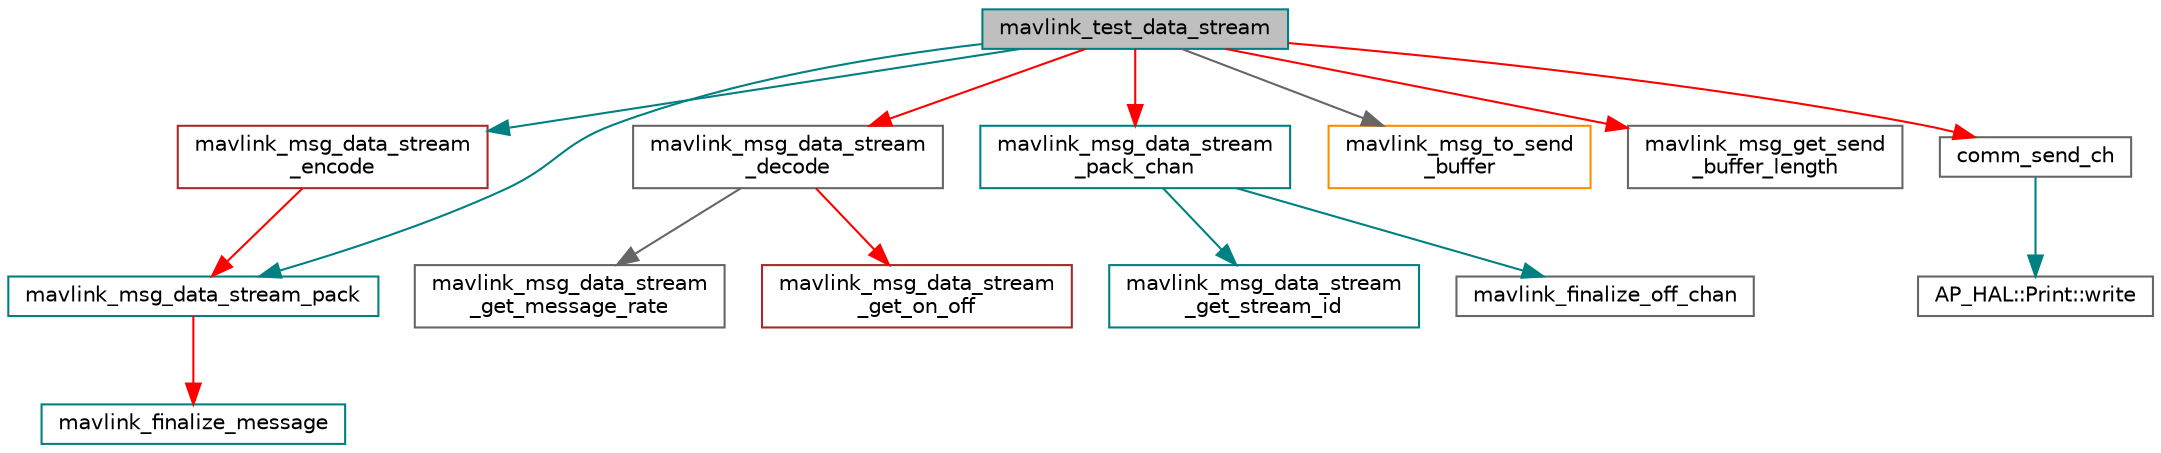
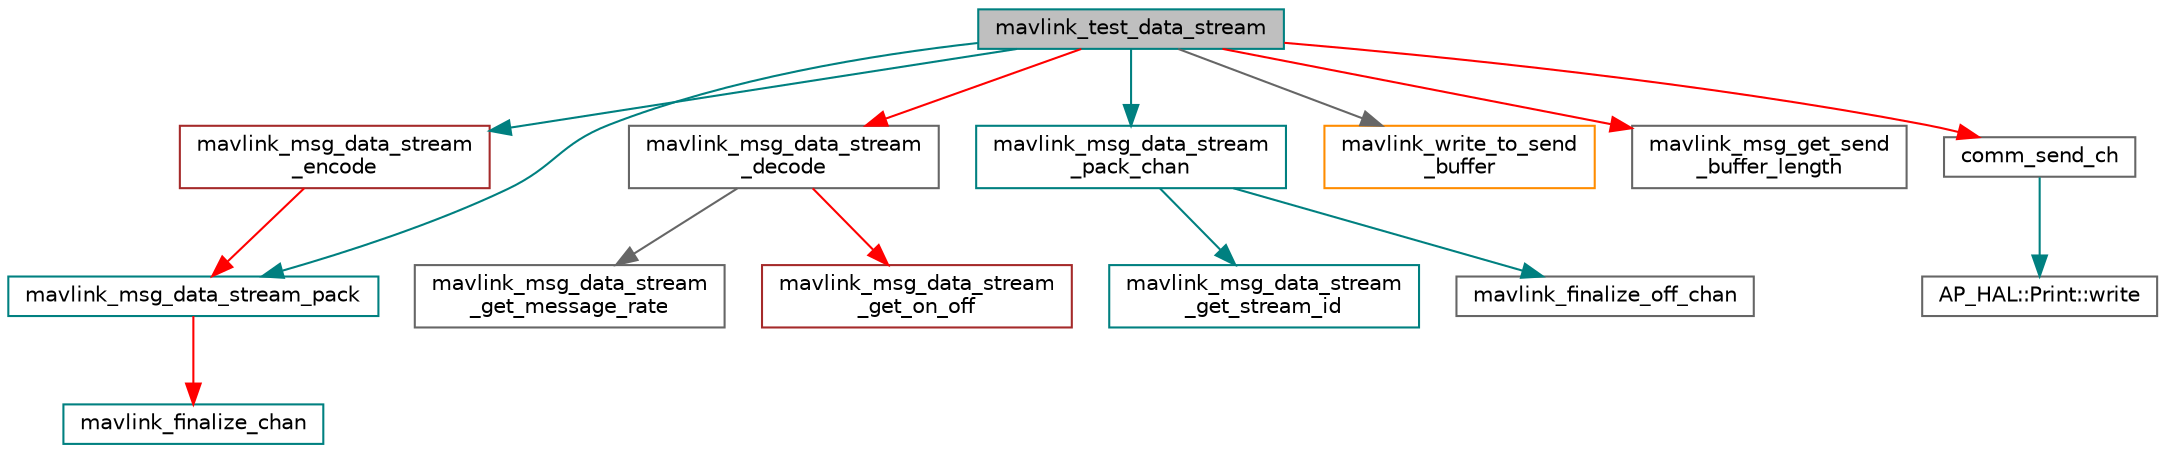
(1135, 77) -> (1131, 77)
(1460, 157) -> (1460, 157)
(193, 424) -> (193, 424)
